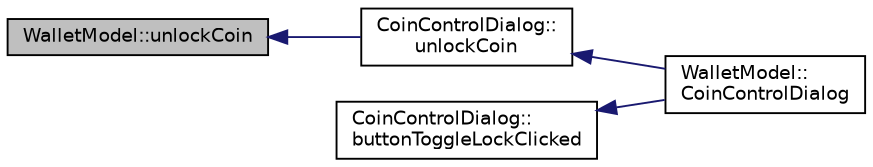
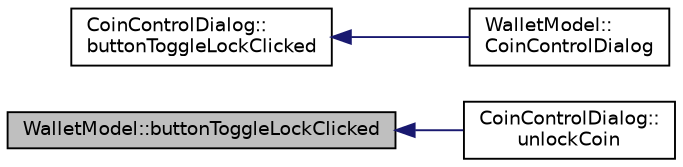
(138, 37) -> (202, 130)
(629, 63) -> none
